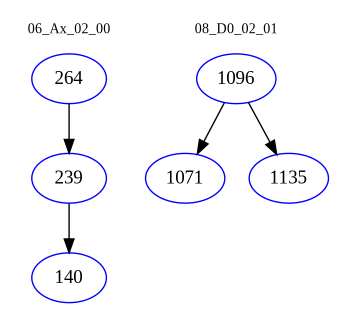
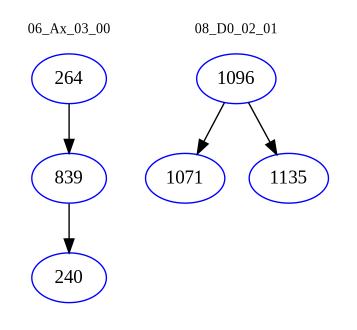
(70, 30) -> (70, 30)
(69, 178) -> (69, 178)
(69, 278) -> (69, 278)
